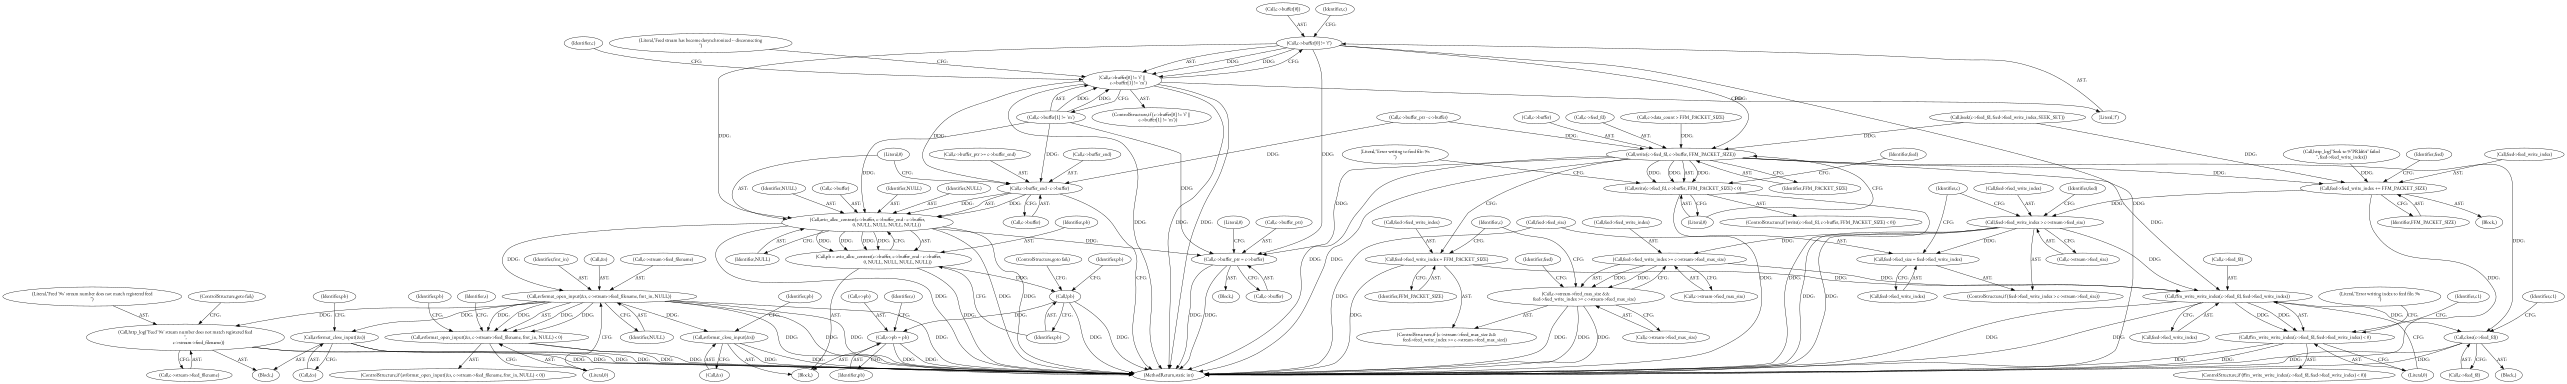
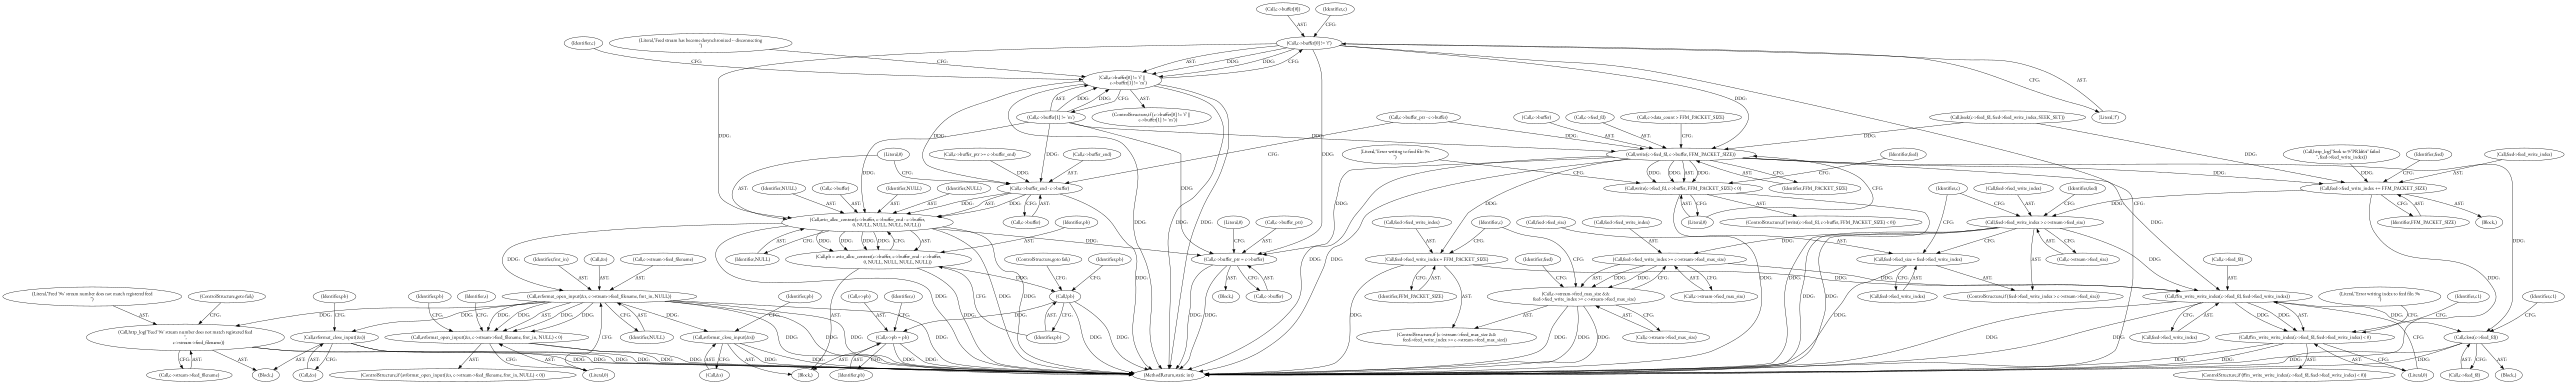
(1629, 99) -> (1723, 50)
(1688, 136) -> (1688, 136)
none -> (1340, 140)
(1274, 154) -> (1274, 154)
(1024, 173) -> (1024, 173)
(1492, 204) -> (1492, 204)
(2140, 204) -> (2140, 204)
(1990, 241) -> (1990, 241)
(1342, 276) -> (1577, 372)
(1143, 278) -> (1143, 278)
